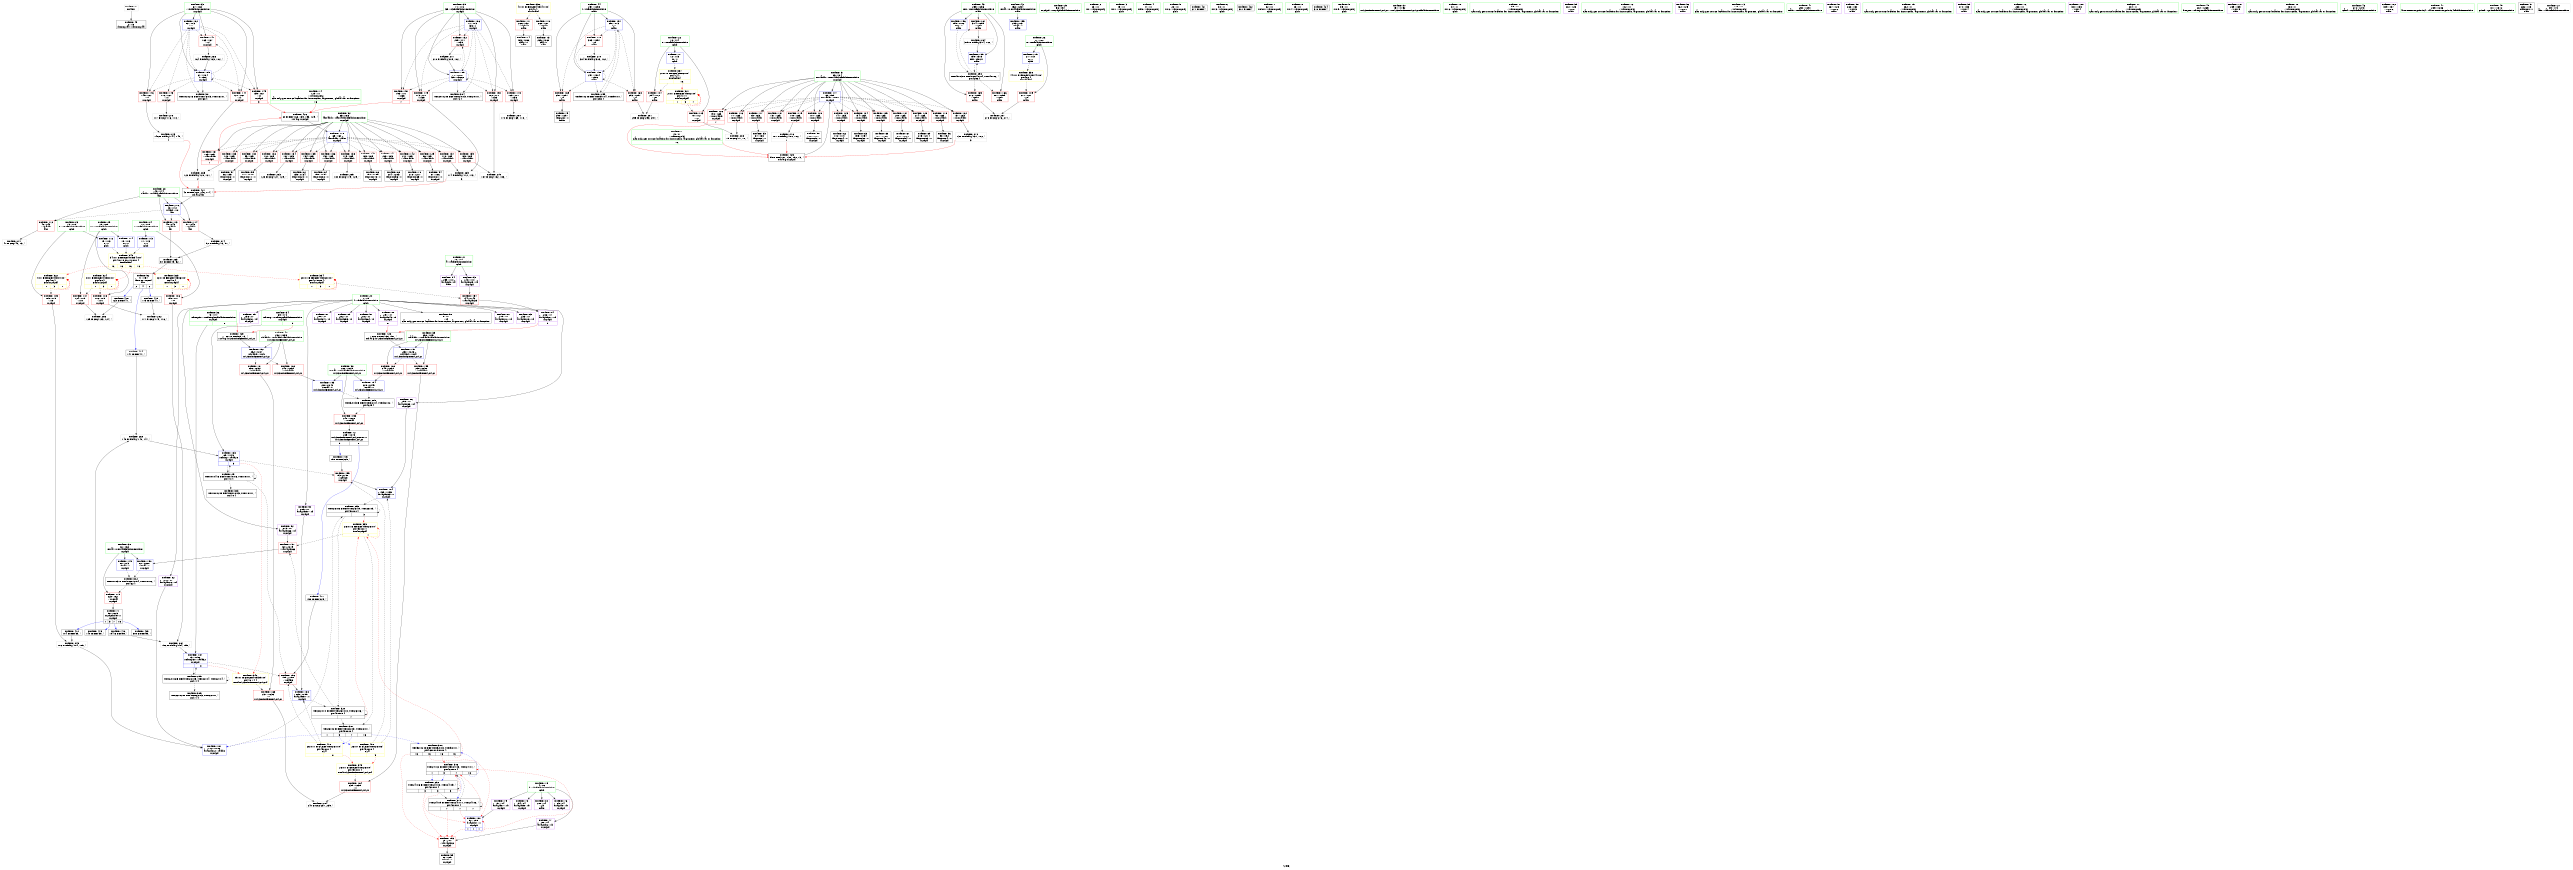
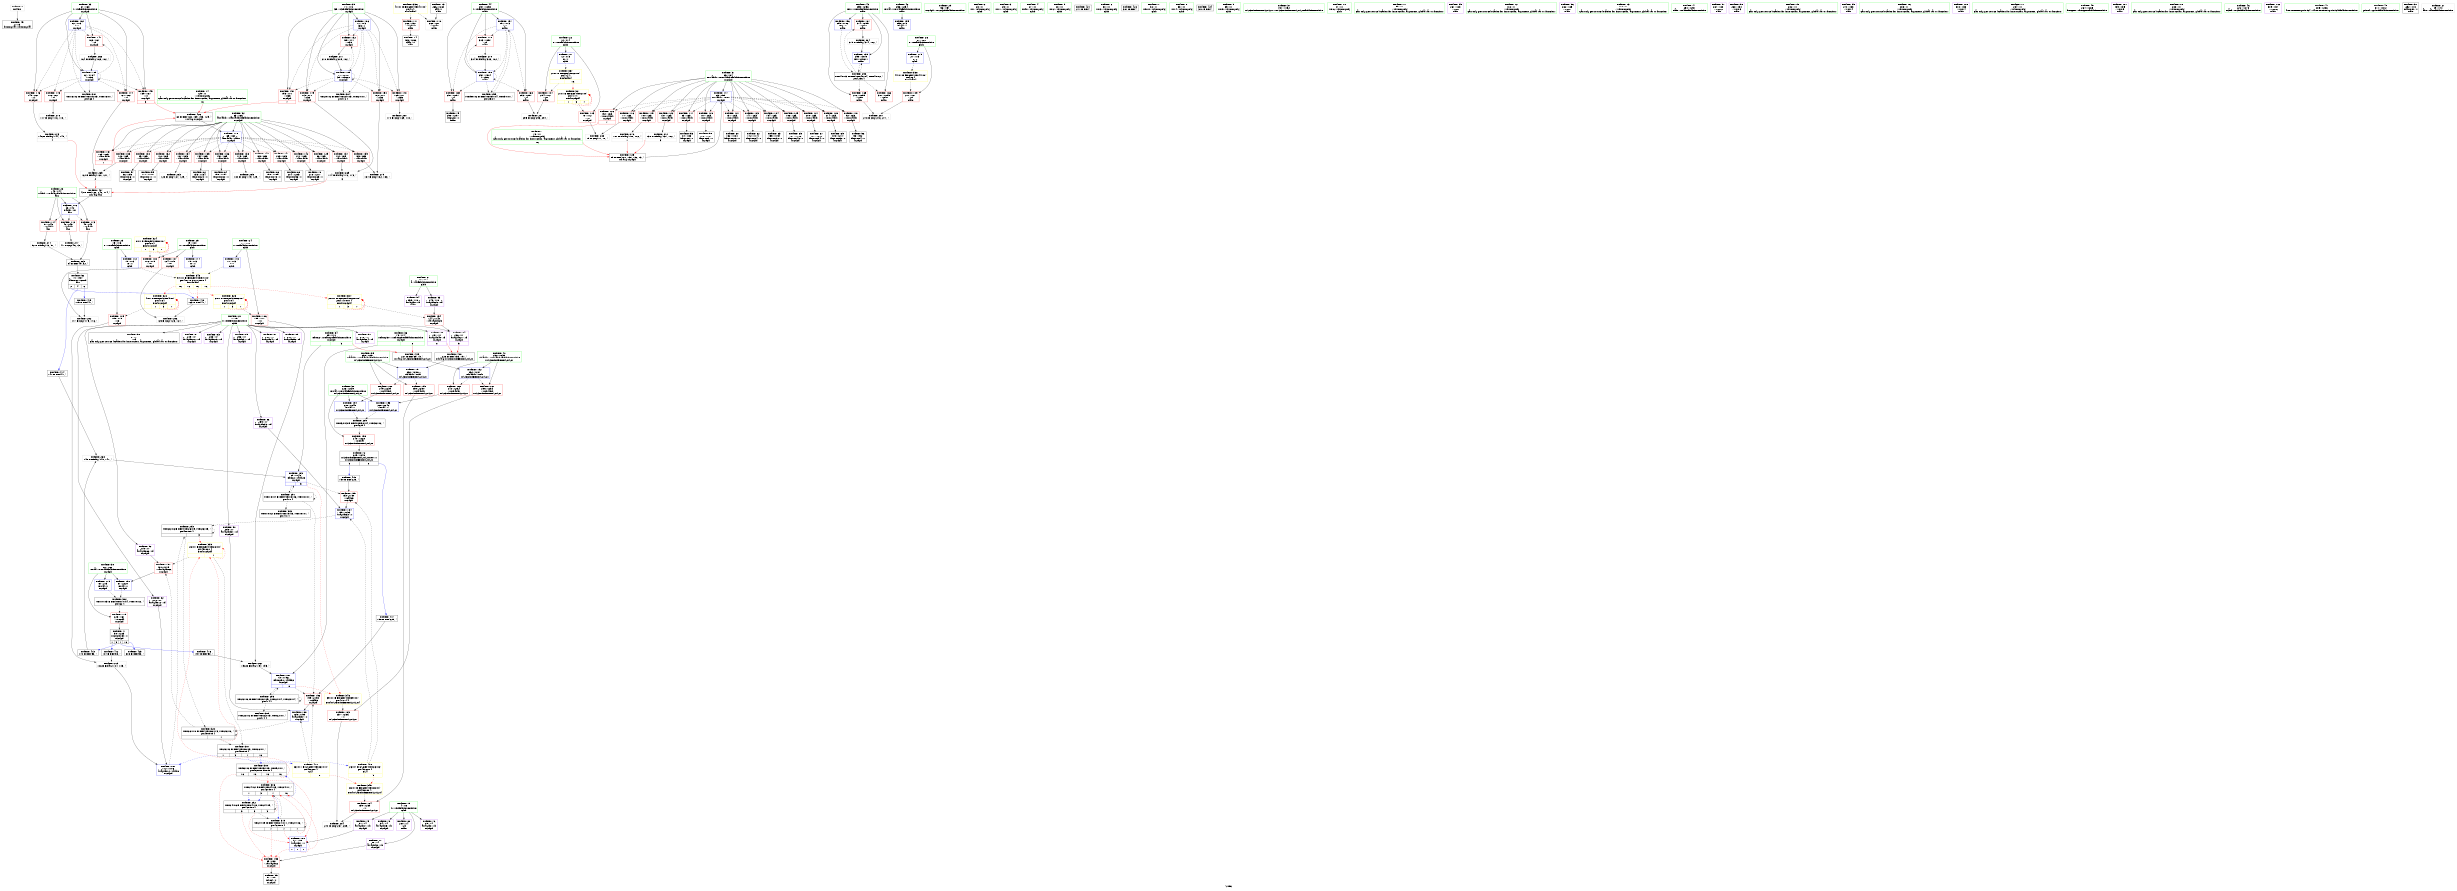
(543, 32) -> (437, 16)
none -> (732, 137)
(435, 176) -> none
(126, 276) -> (197, 293)
